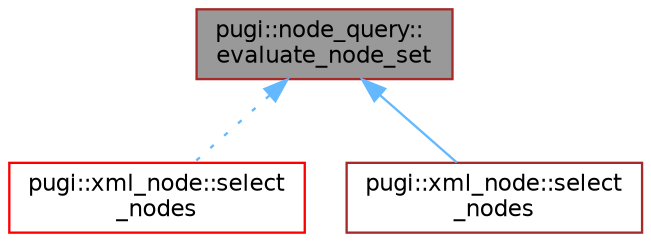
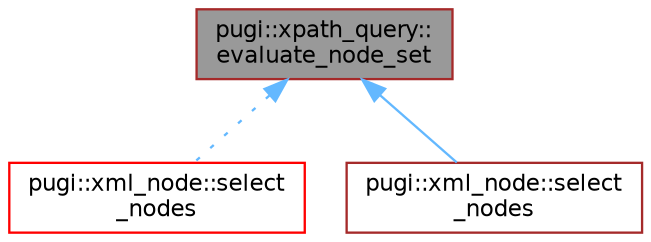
(325, 44) -> (325, 44)
